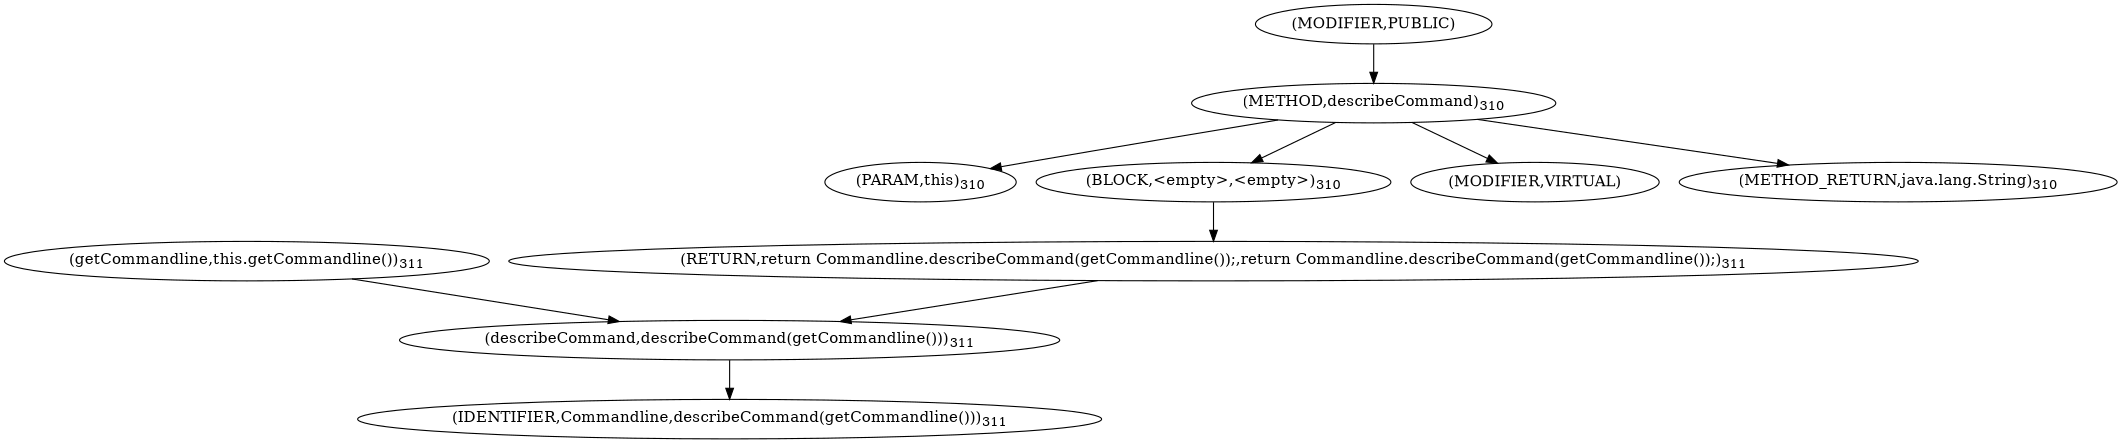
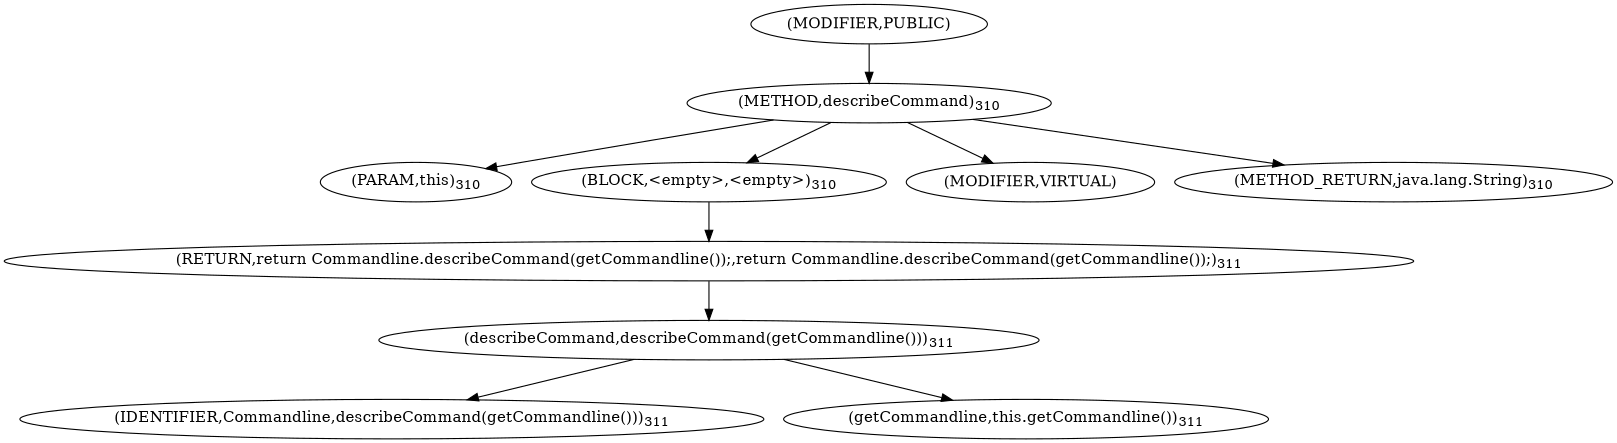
(480, 299) -> (863, 379)
